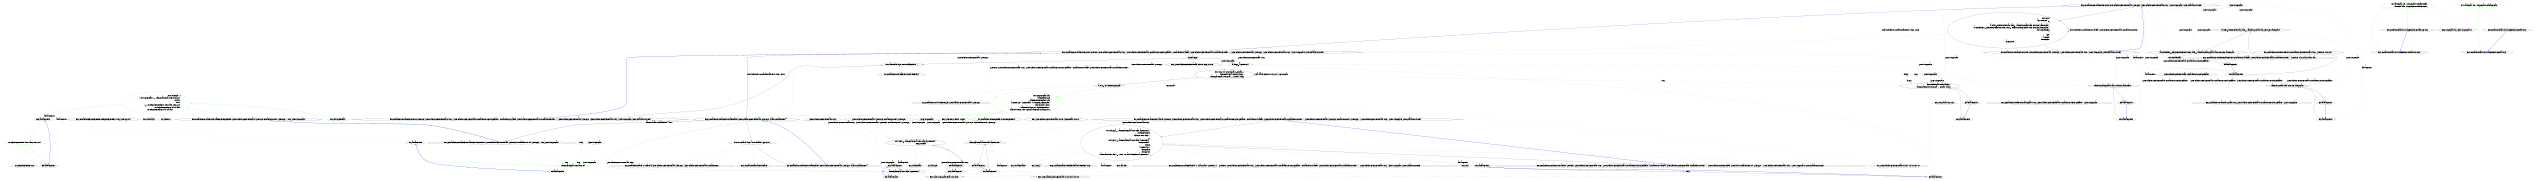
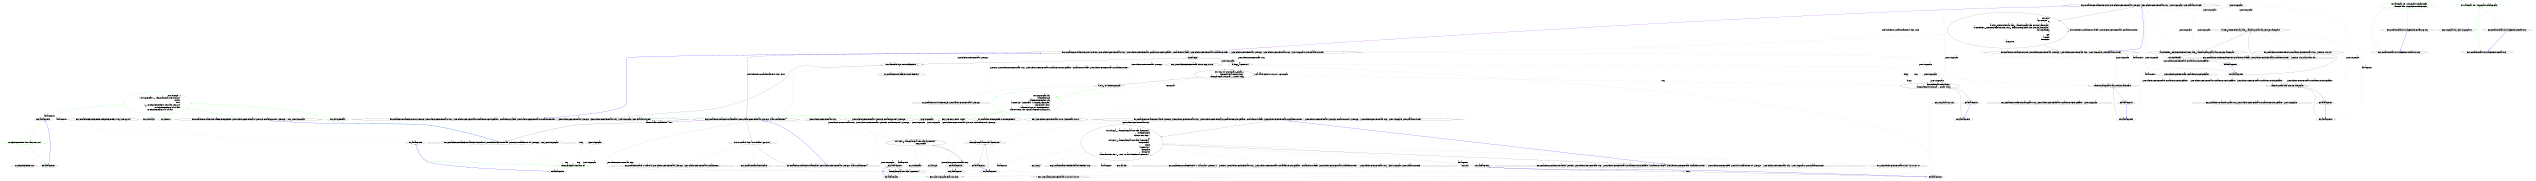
(1018, 166) -> none
